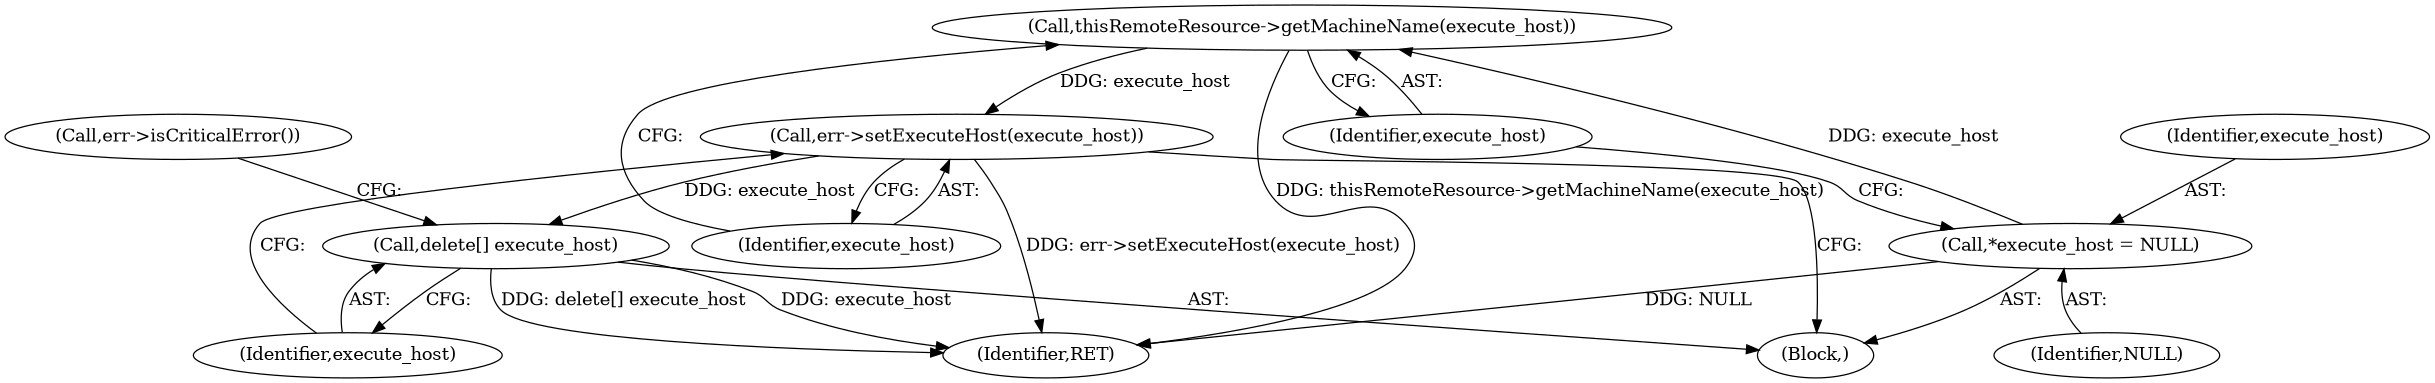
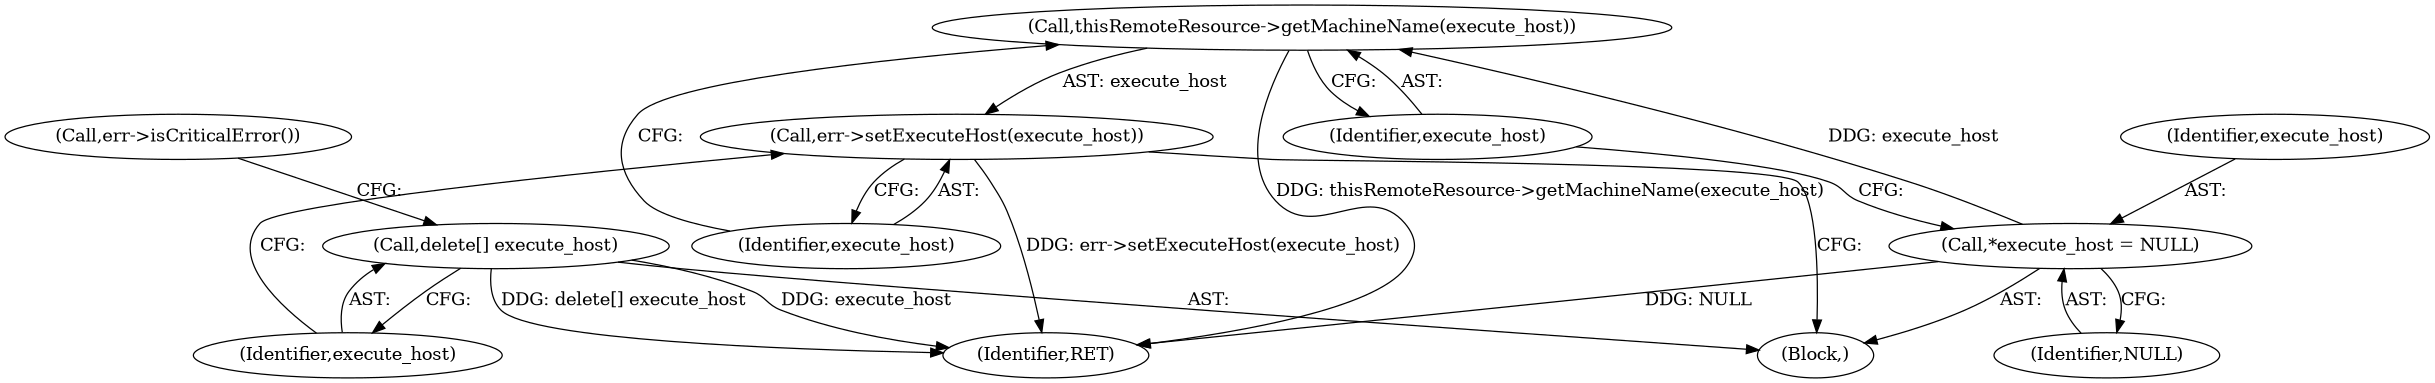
(1145, 82) -> (1145, 82)
(688, 181) -> none
none -> (2118, 291)
